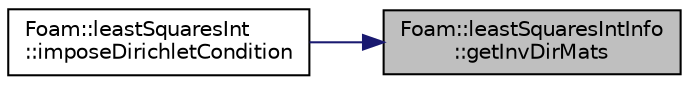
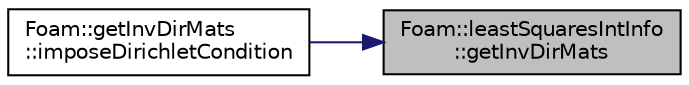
(159, 42) -> (159, 42)
